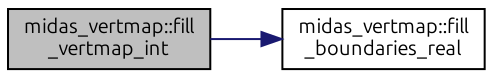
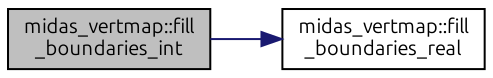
(109, 39) -> (109, 39)
